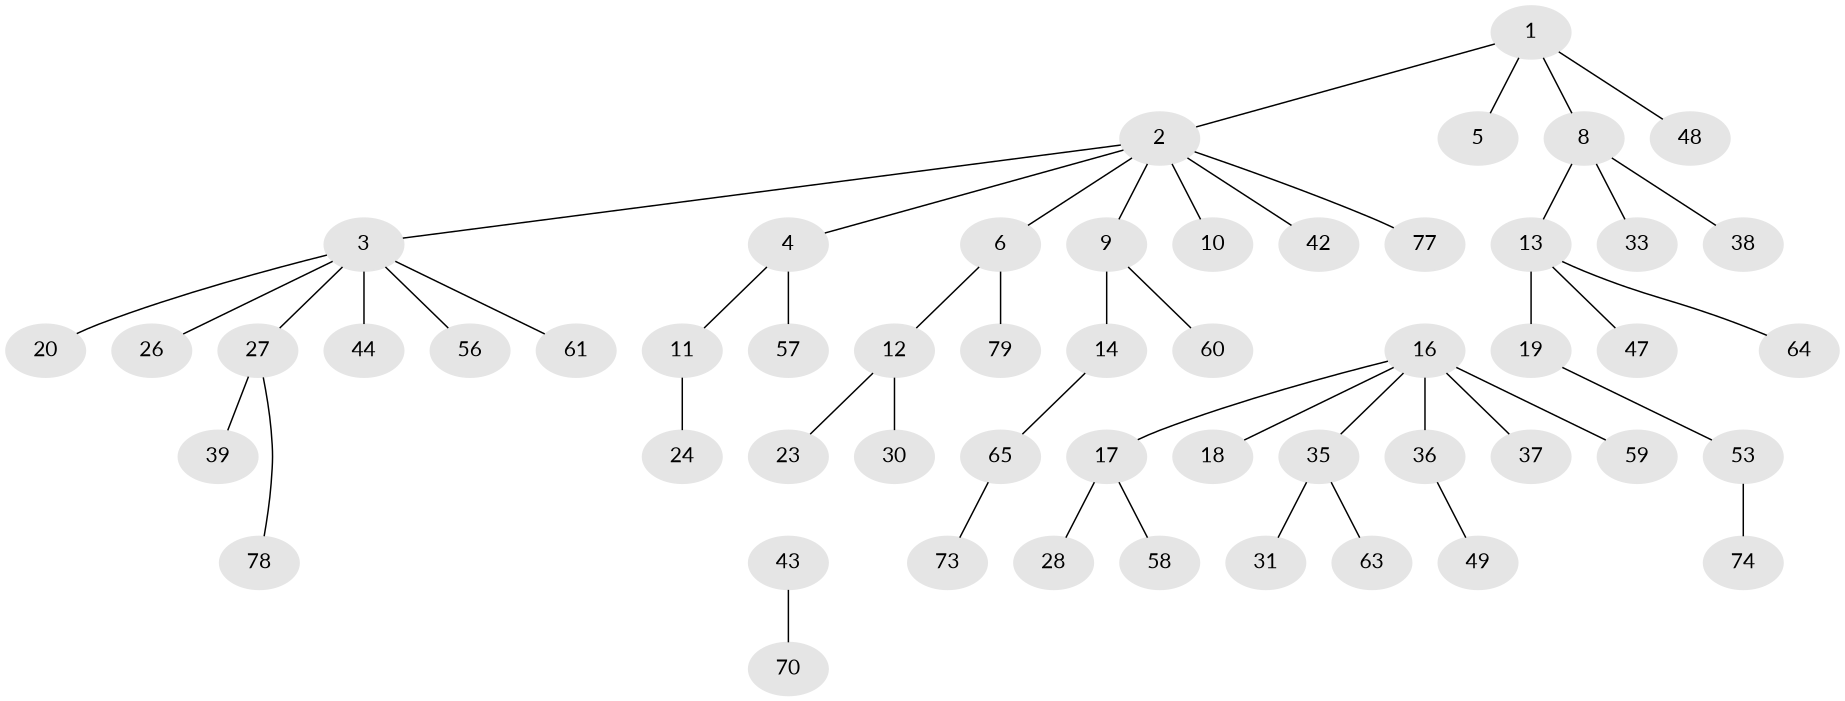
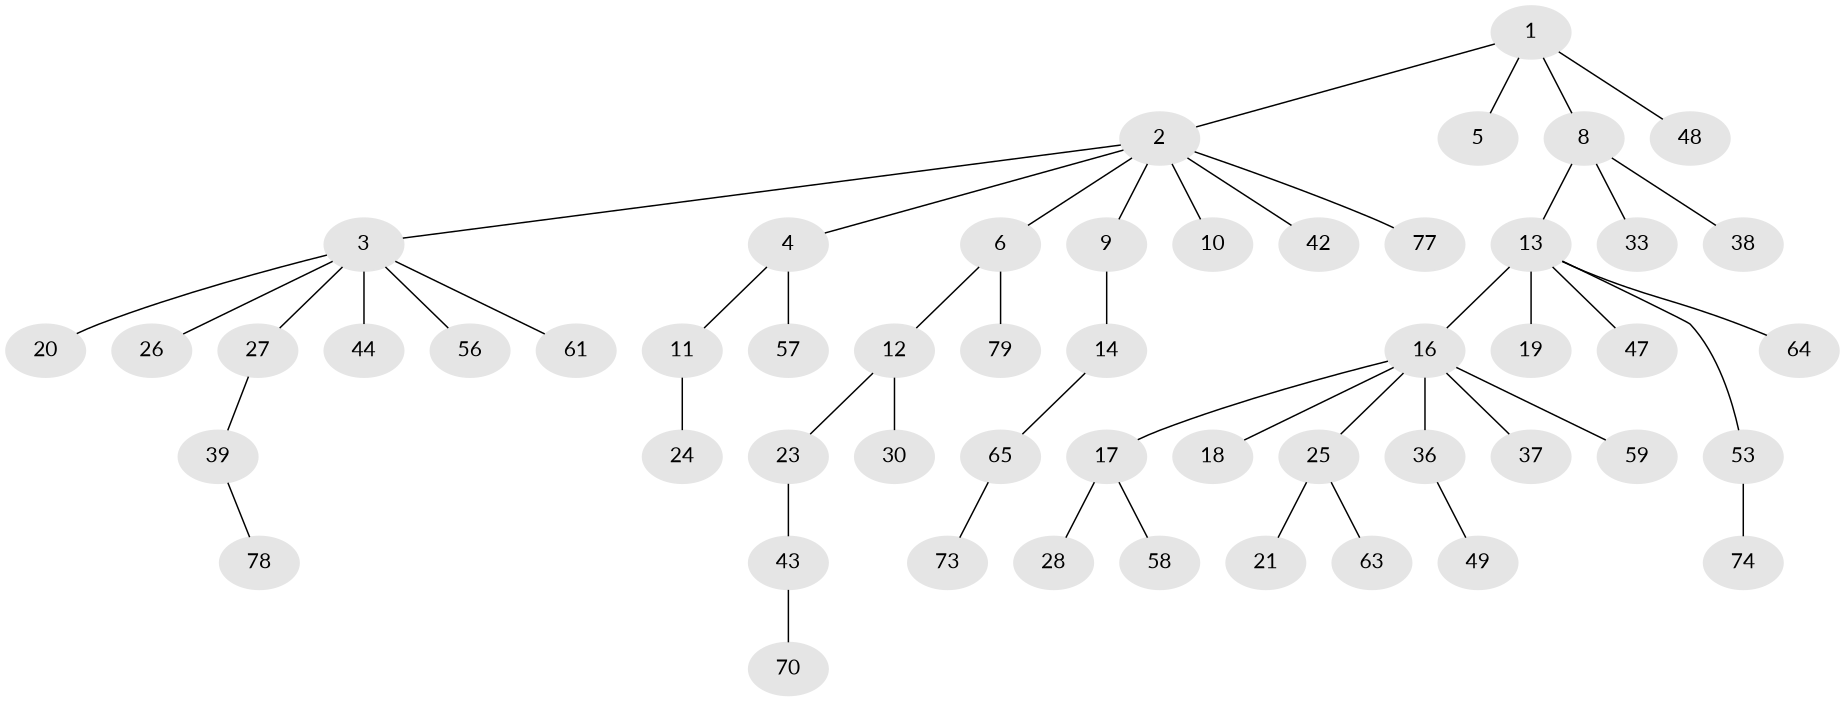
none -> (1478, 298)
(1213, 351) -> none
(1637, 404) -> (1679, 318)
(273, 457) -> (239, 510)
(1319, 457) -> (1319, 457)
none -> (788, 510)
(1266, 563) -> (1266, 563)
